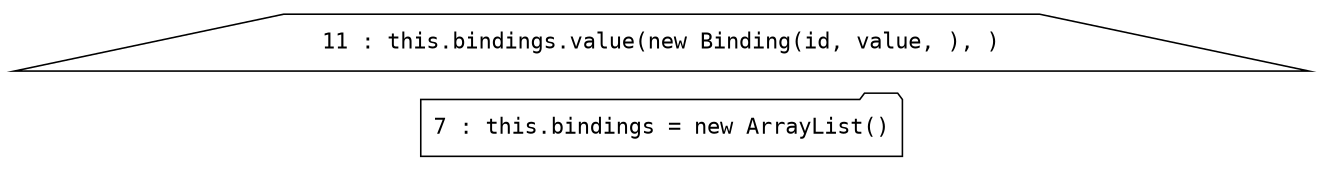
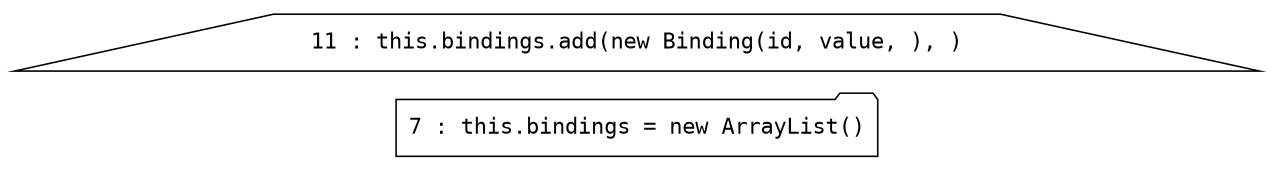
(662, 43) -> (637, 43)
